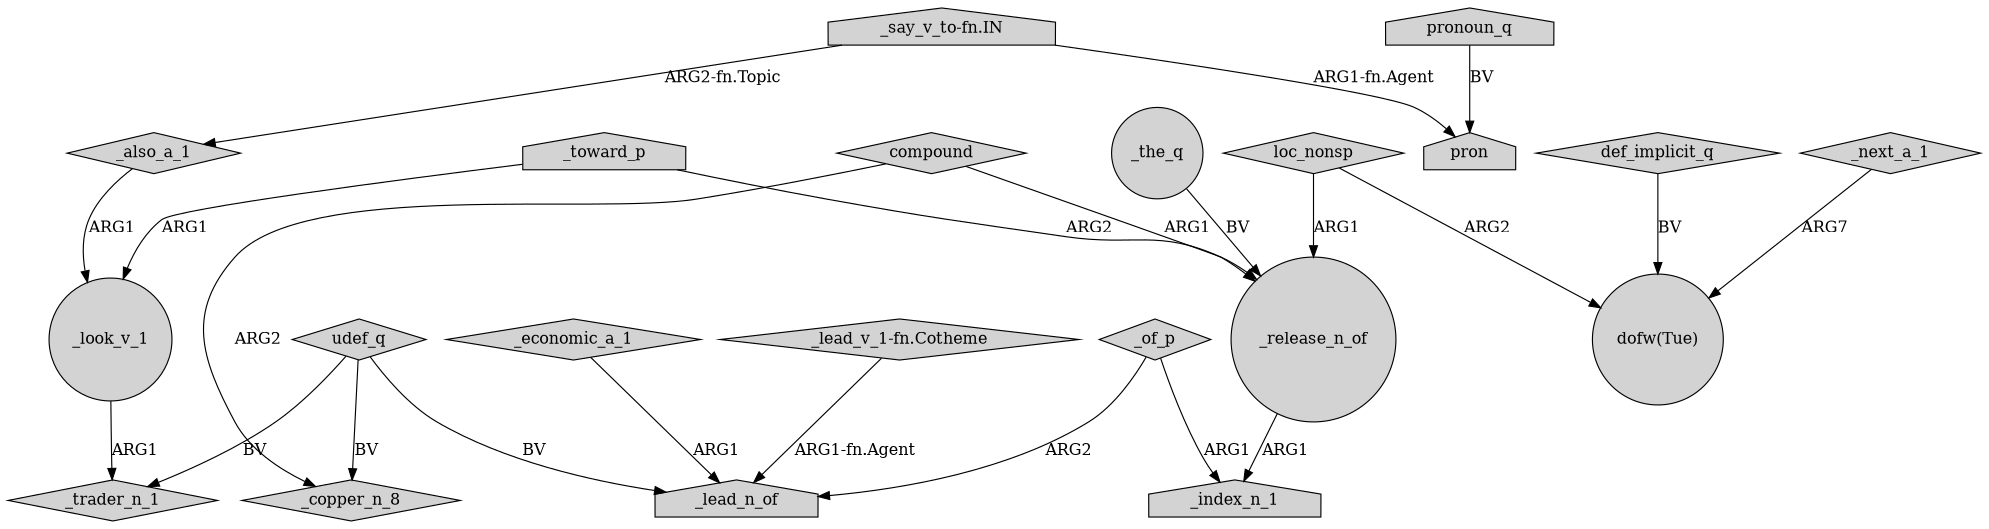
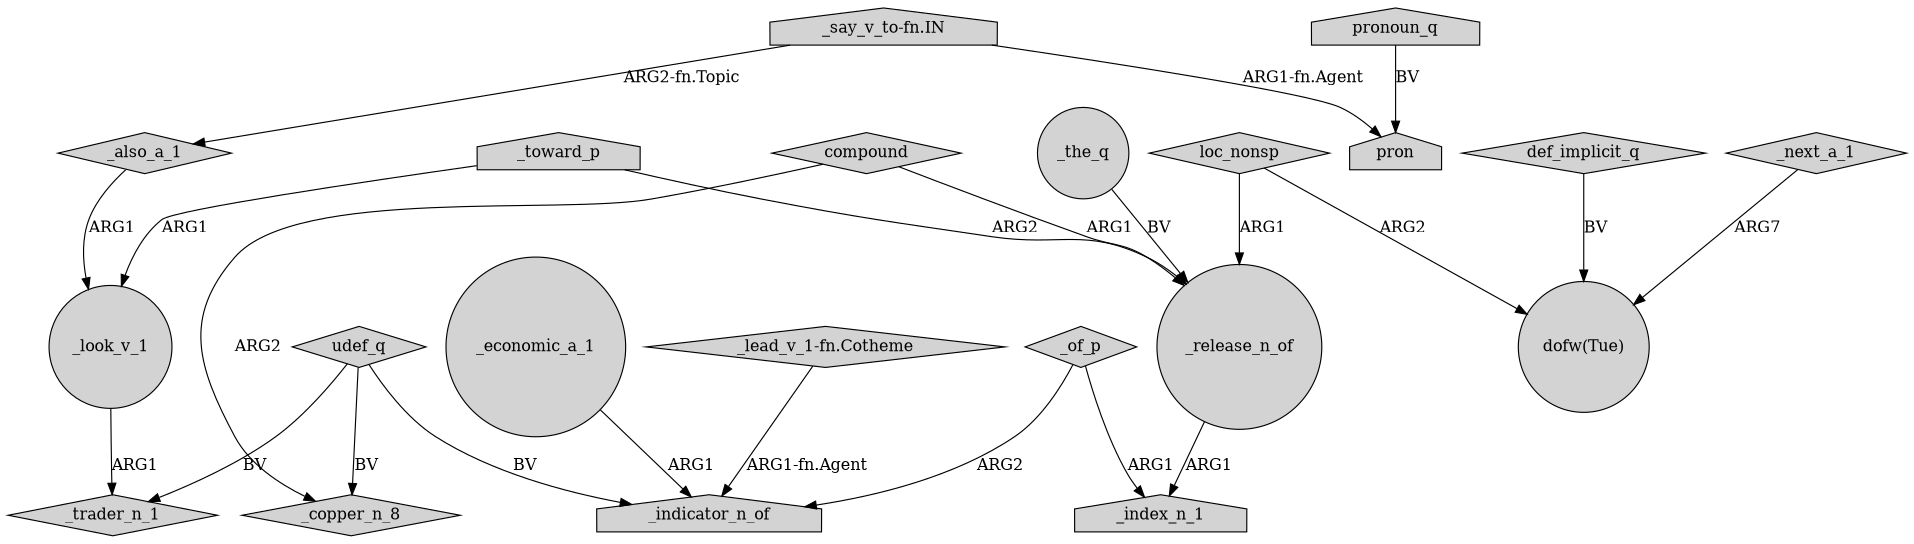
(573, 340) -> (536, 347)
(737, 500) -> (709, 515)
